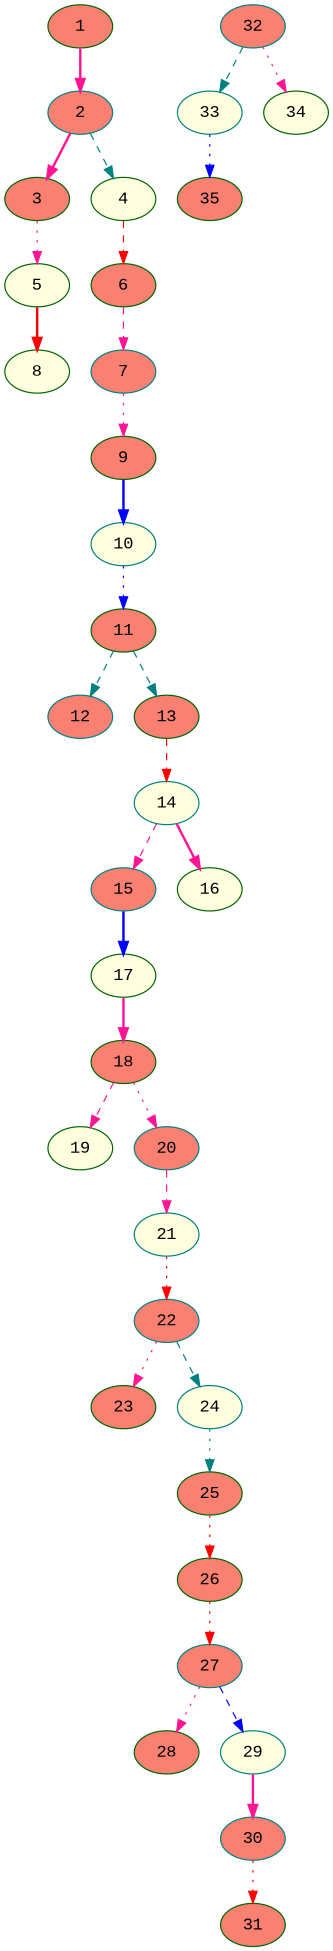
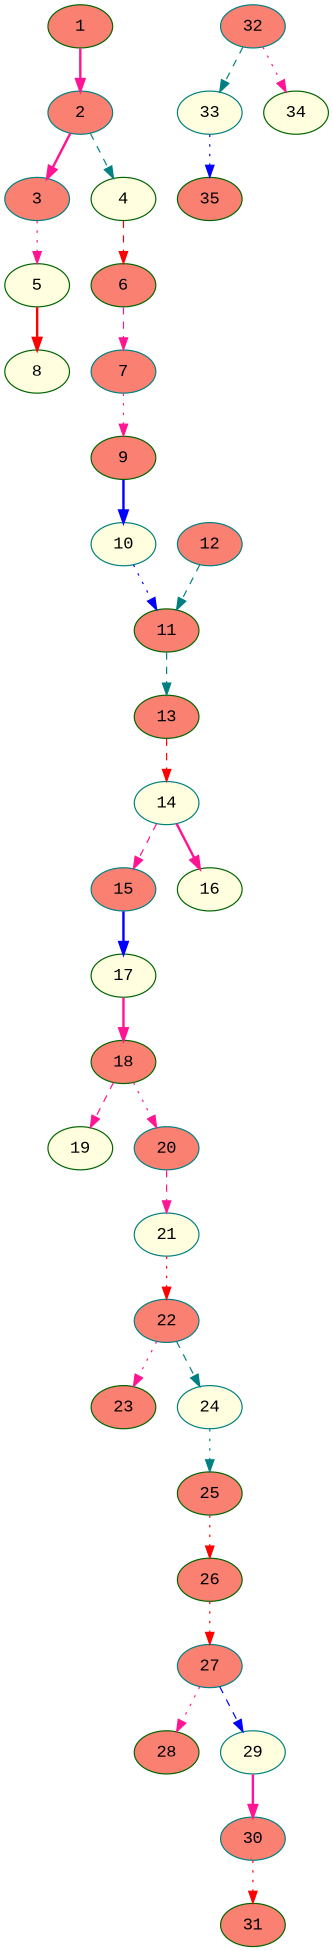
(37, 199) -> (37, 199)
(105, 668) -> (191, 582)
